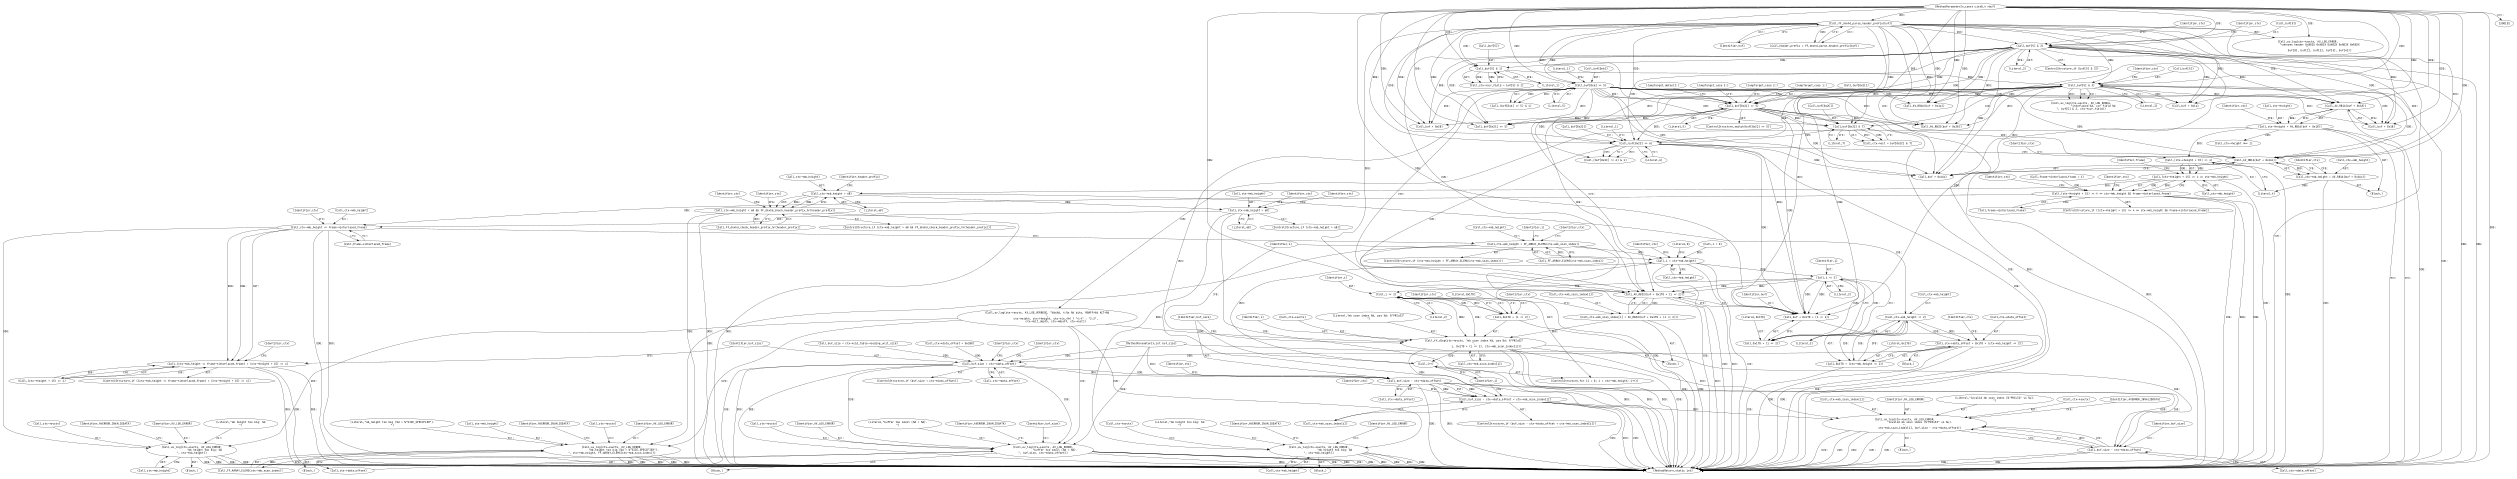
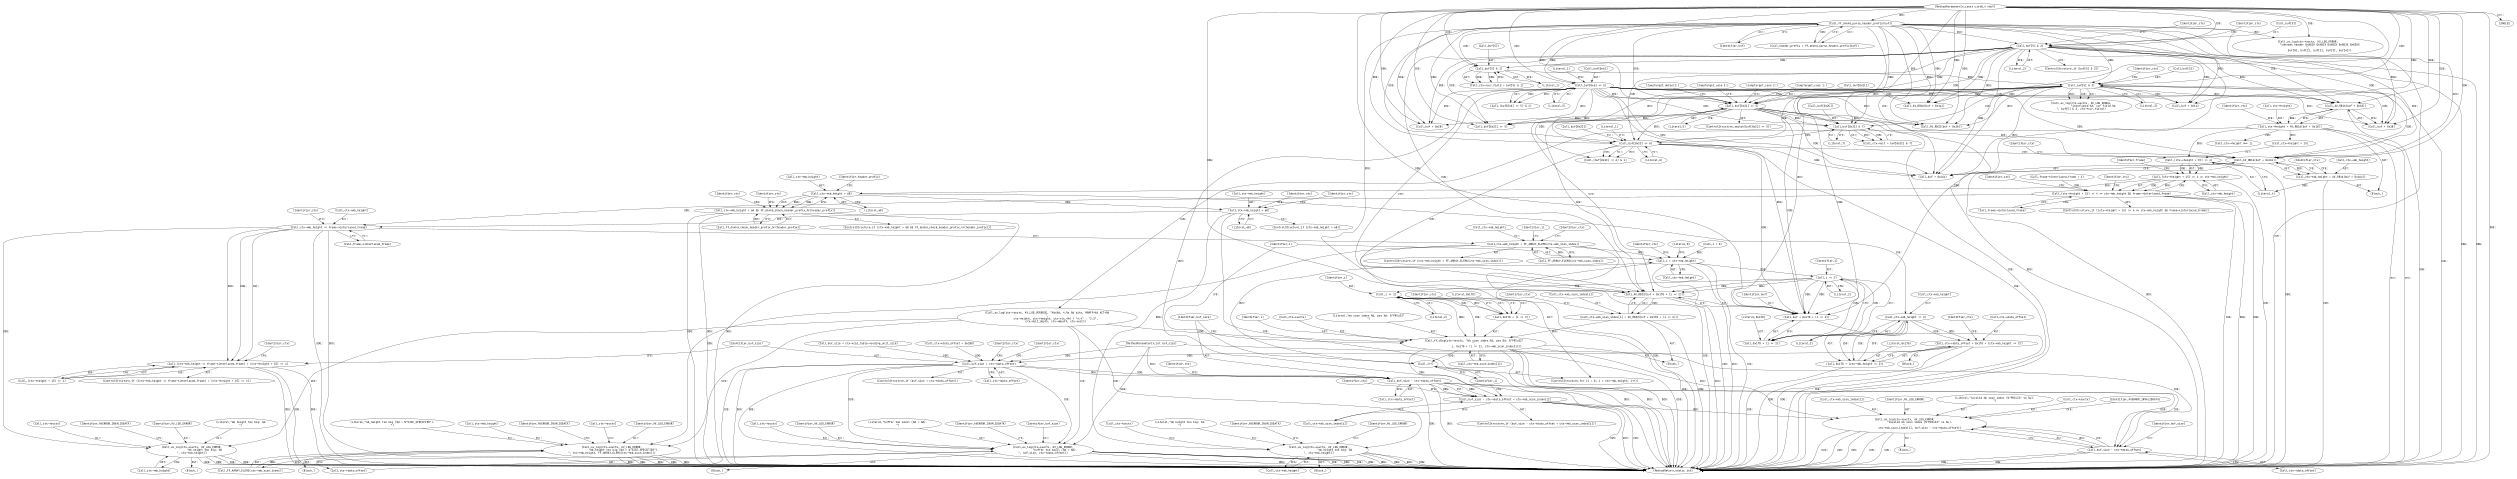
none -> (2290, 143)
